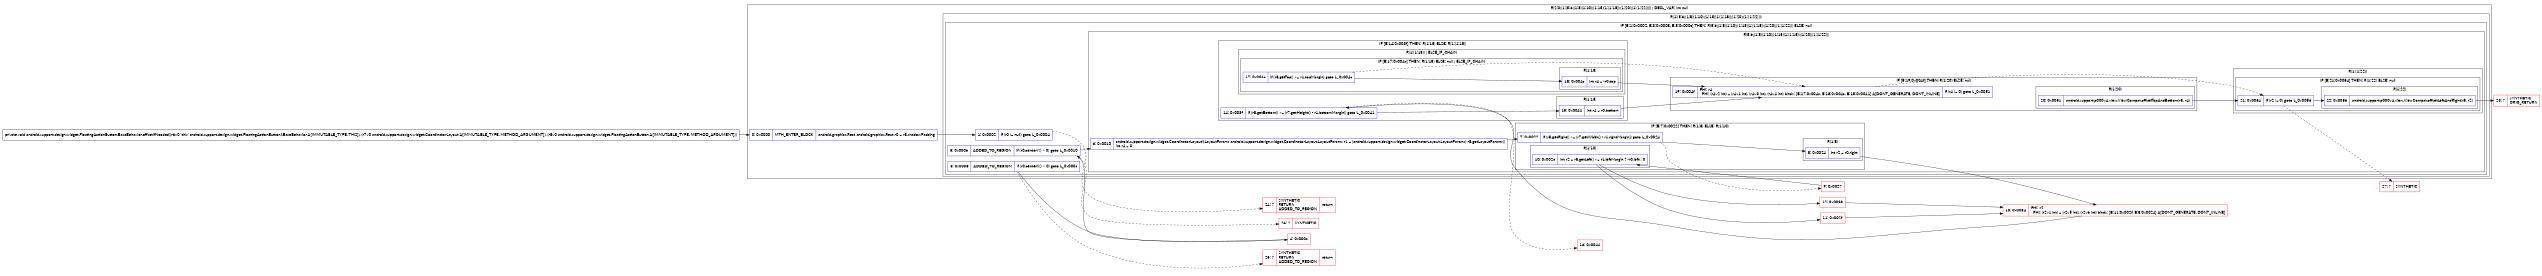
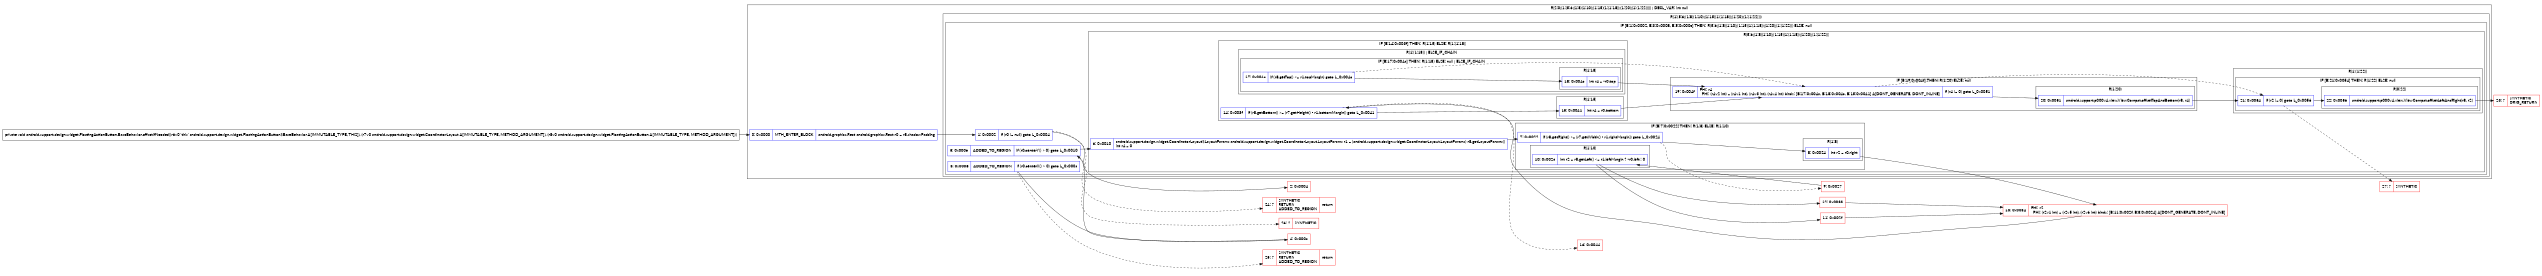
(2400, 90) -> (2400, 90)
none -> (2014, 98)
none -> (1299, 187)
